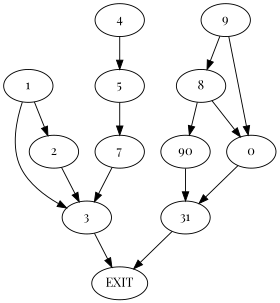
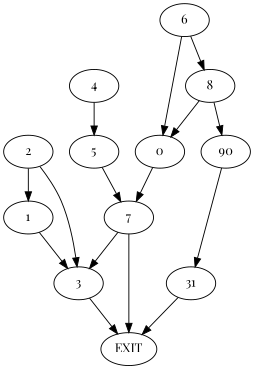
(226, 20) -> (185, 20)
(39, 115) -> (28, 180)
(222, 181) -> (147, 180)
none -> (129, 279)
